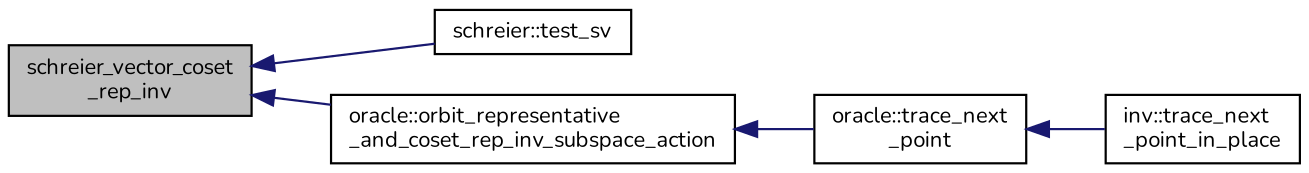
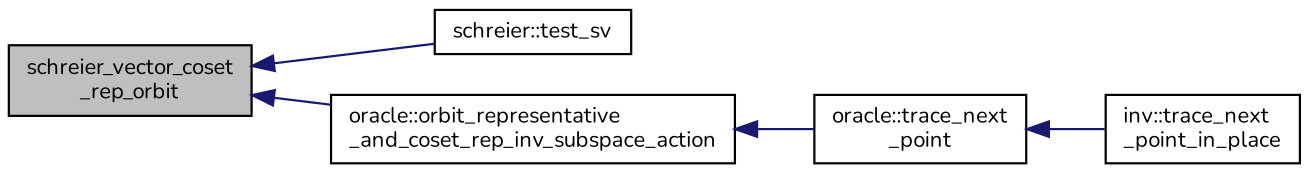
(130, 81) -> (130, 81)
